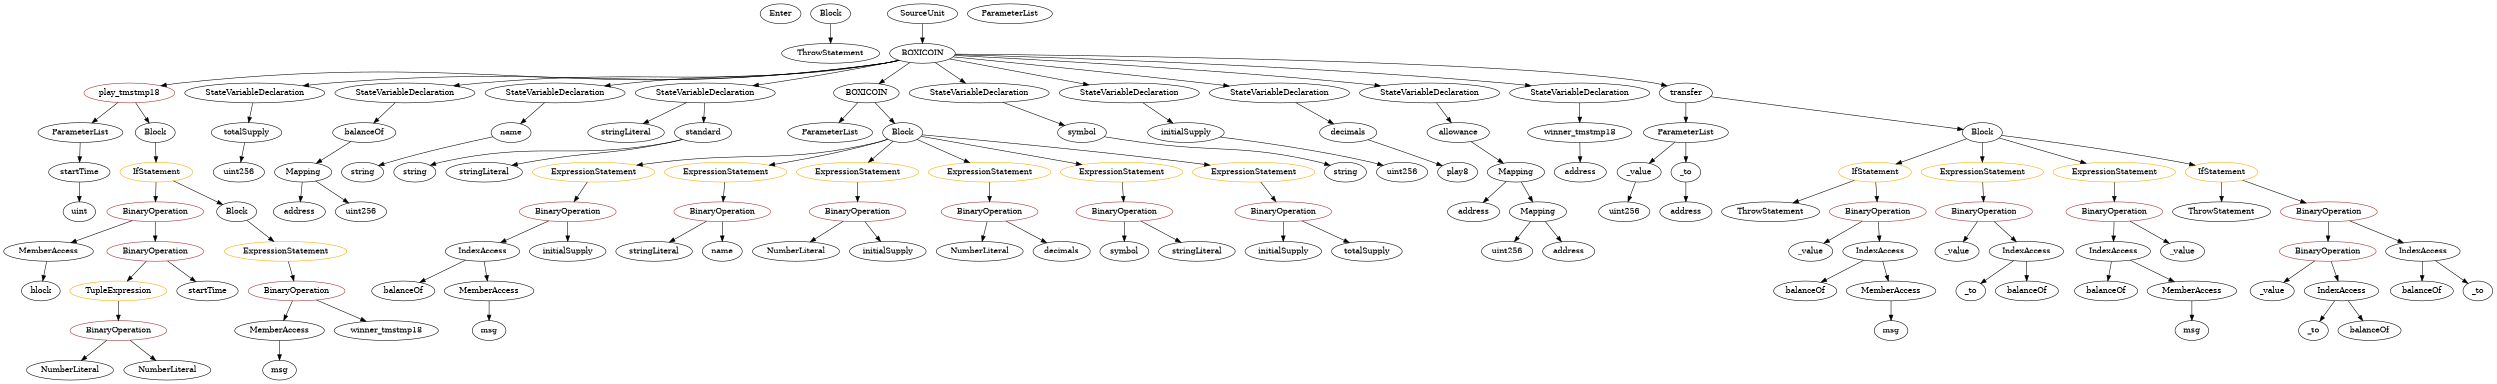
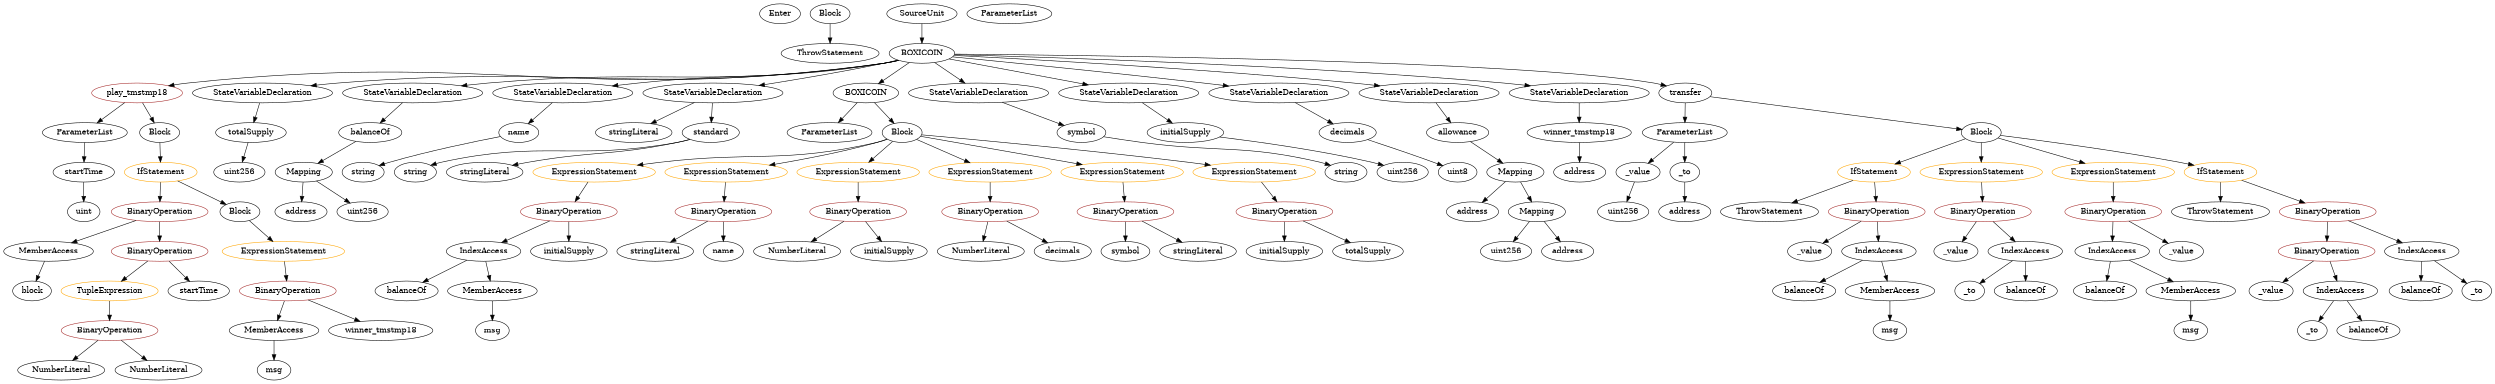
(1458, 172) -> (1458, 172)
